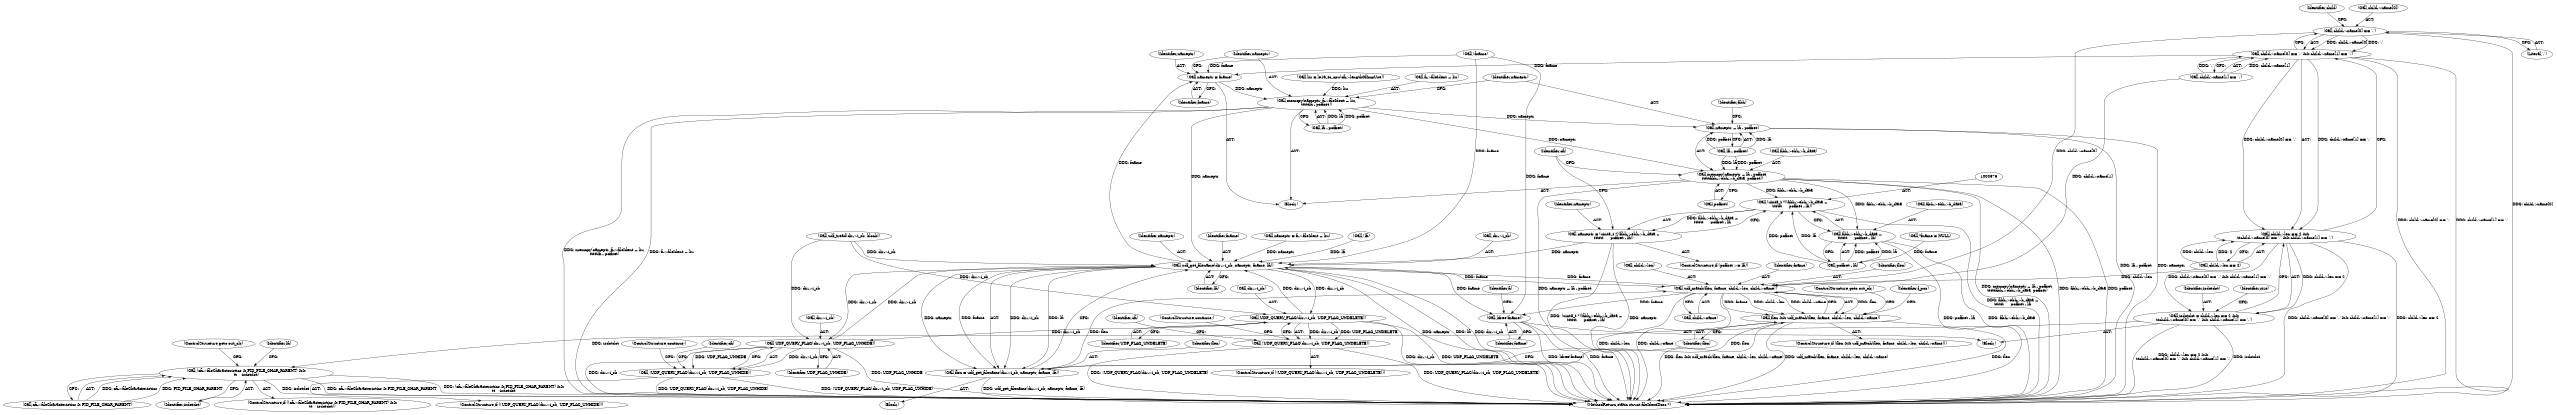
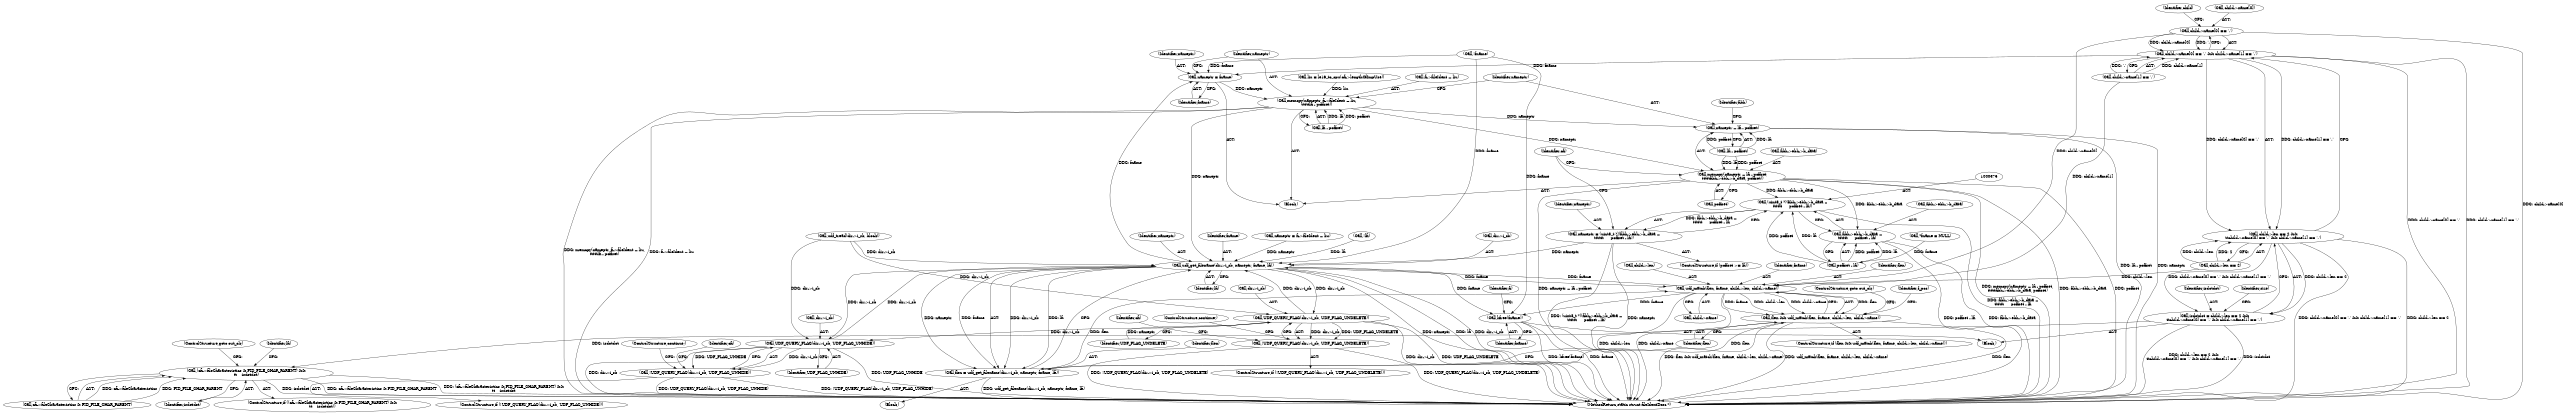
(2537, 54) -> none
(1138, 332) -> (1141, 332)
